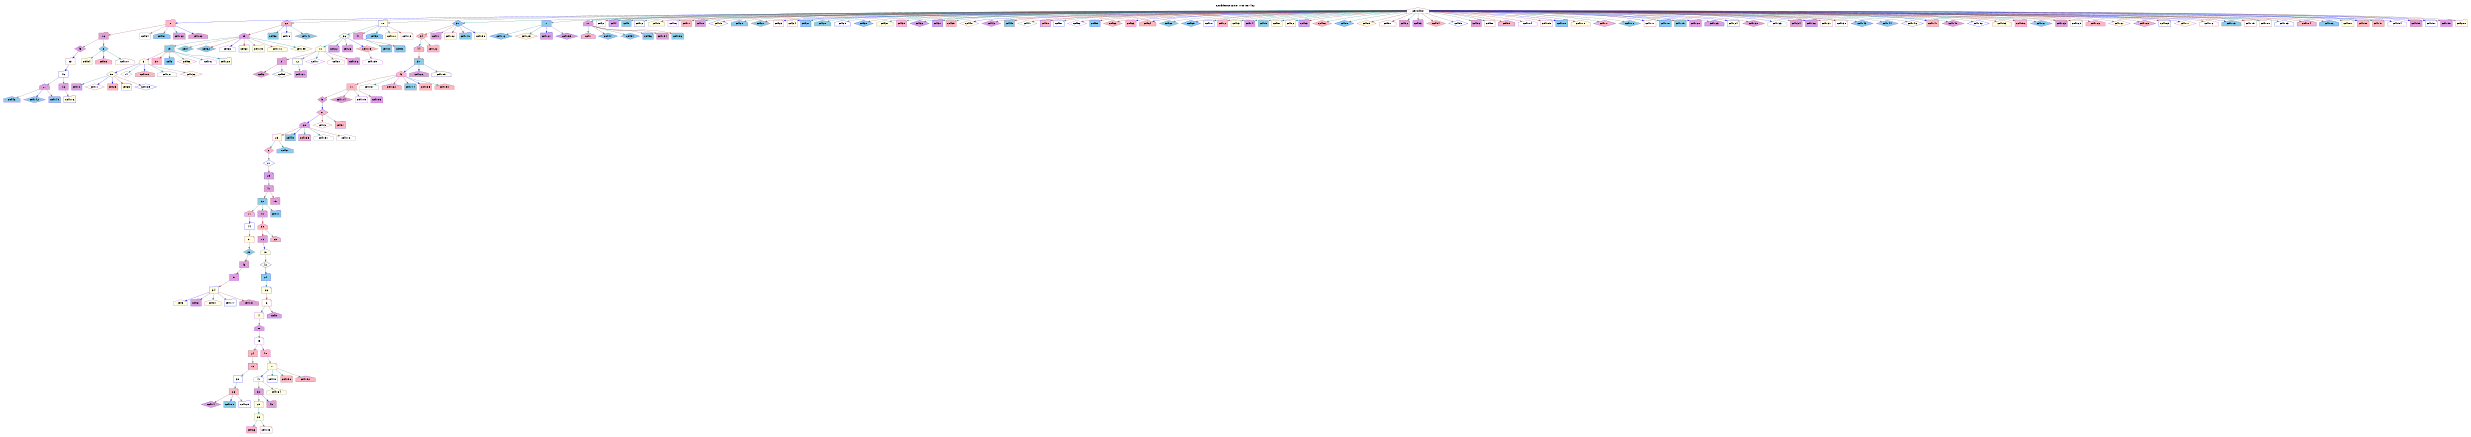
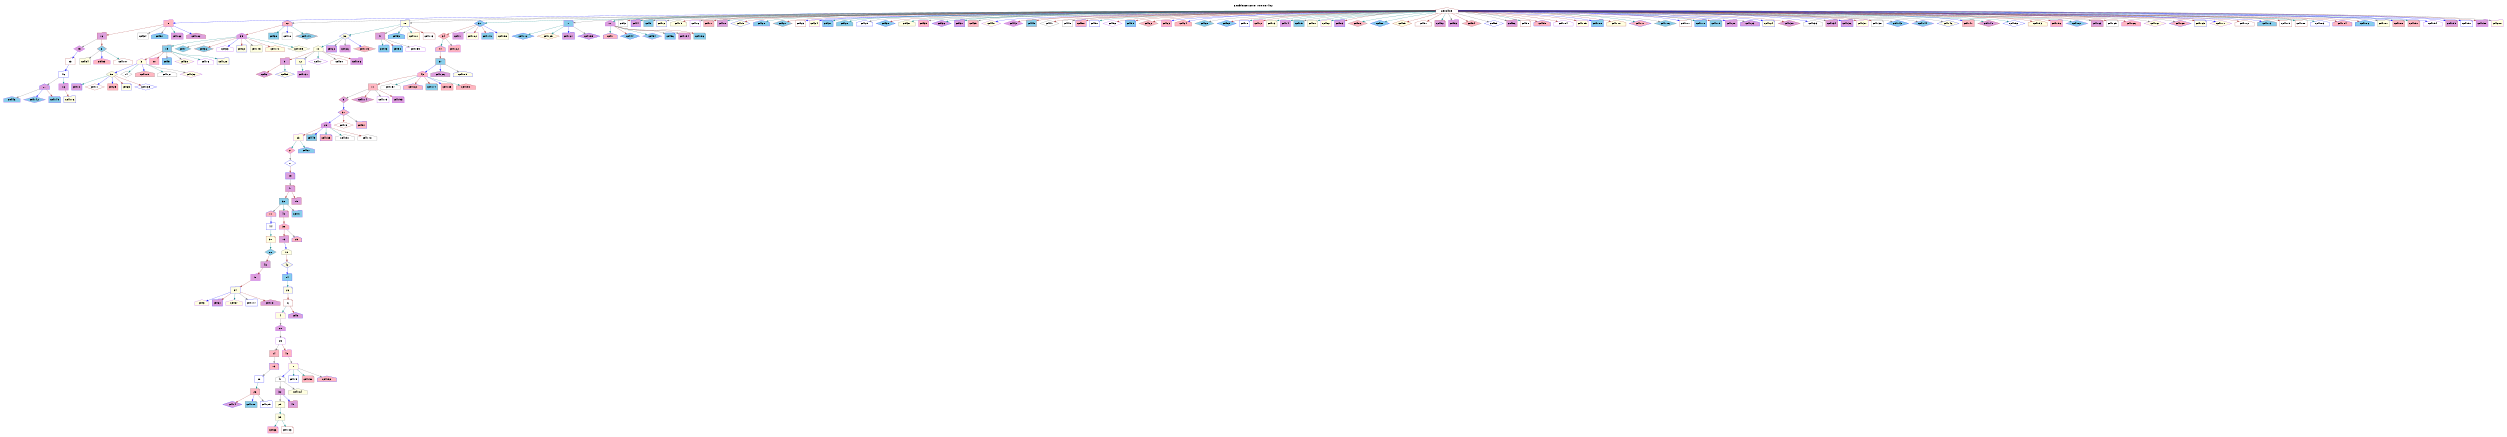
none -> (1067, 23)
(369, 54) -> (396, 43)
